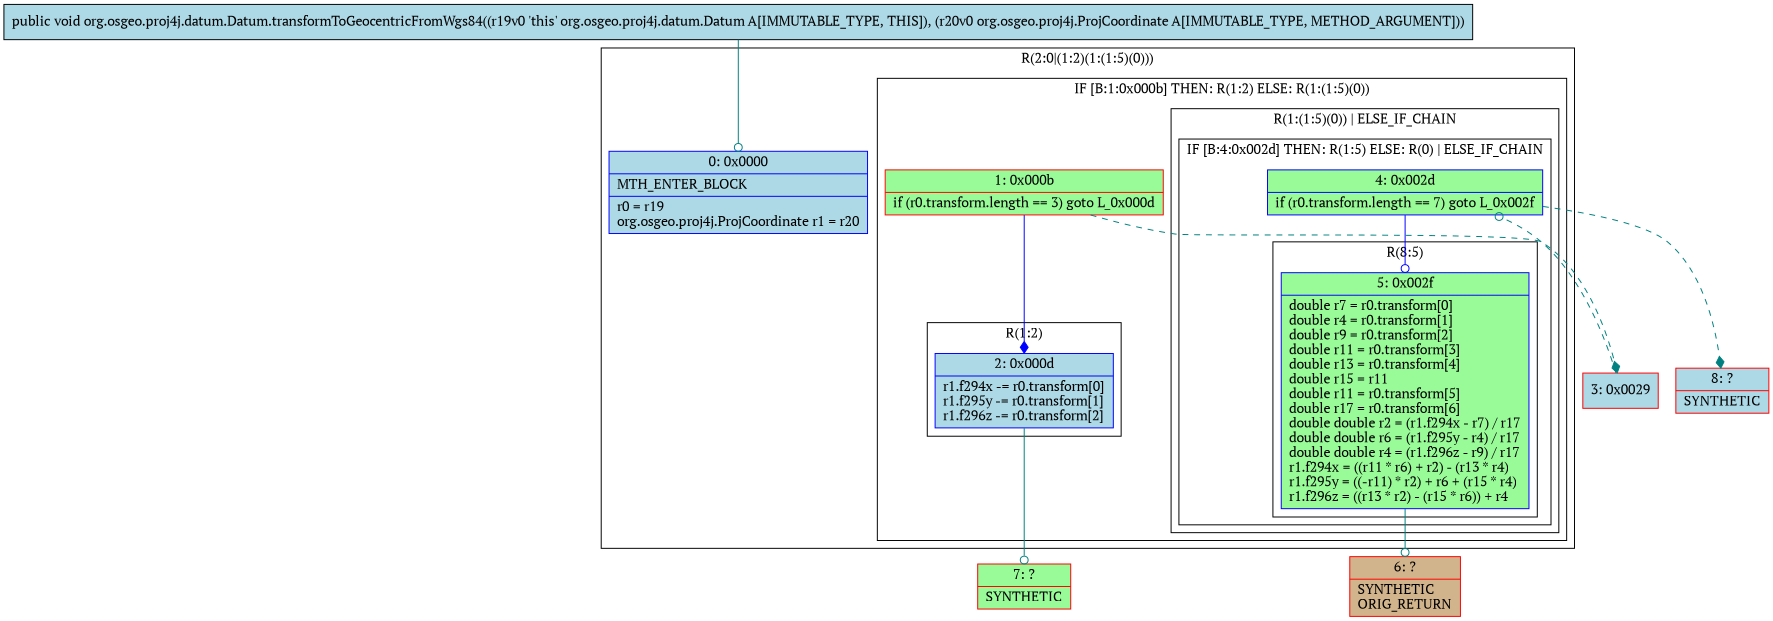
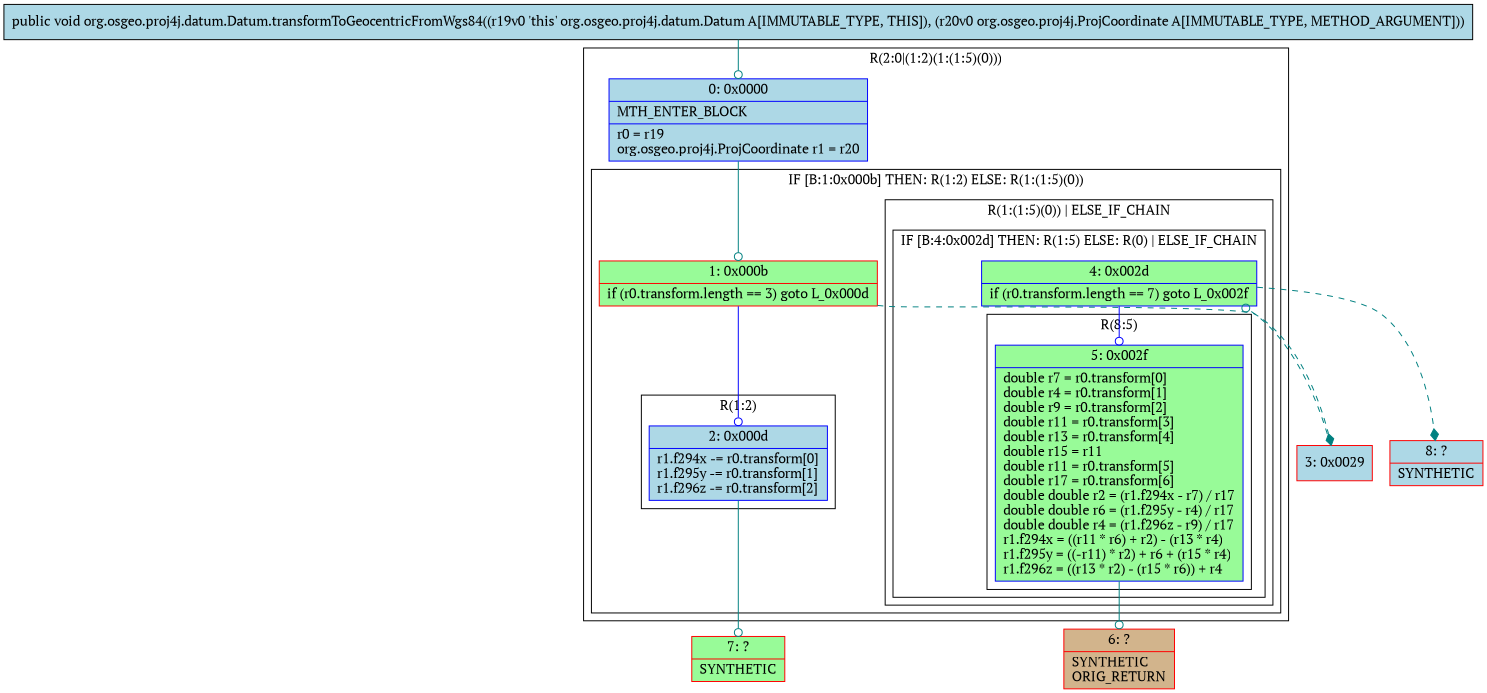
none -> (738, 207)
(1024, 278) -> (738, 362)
